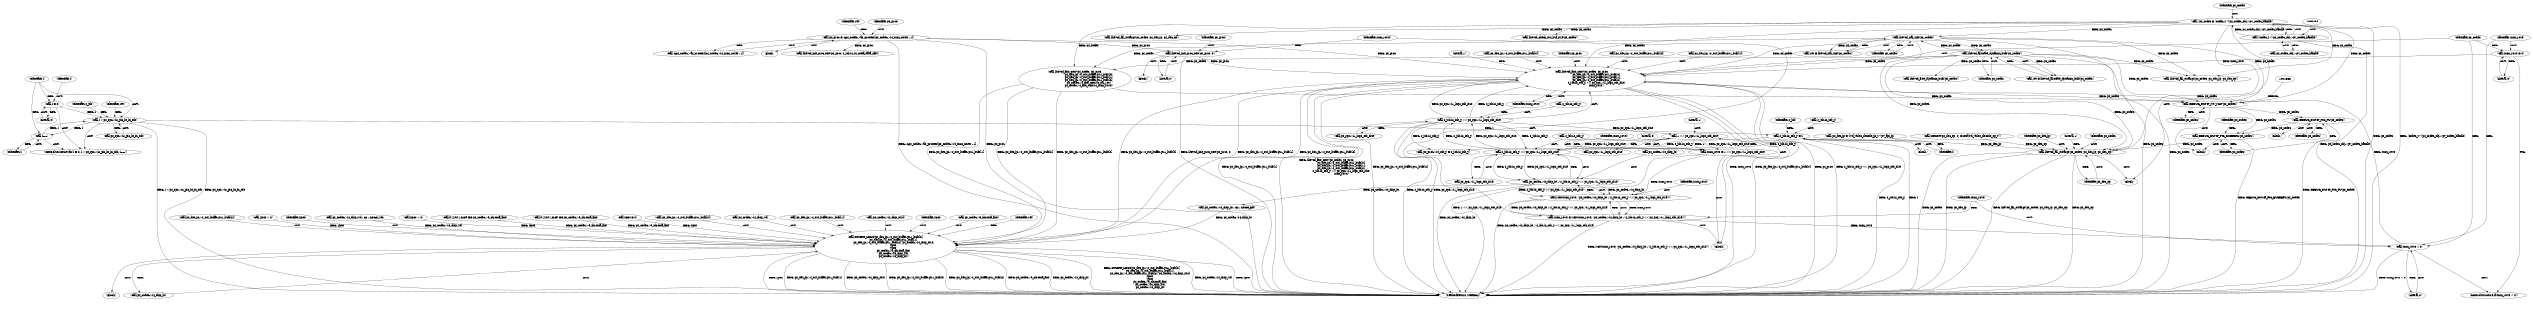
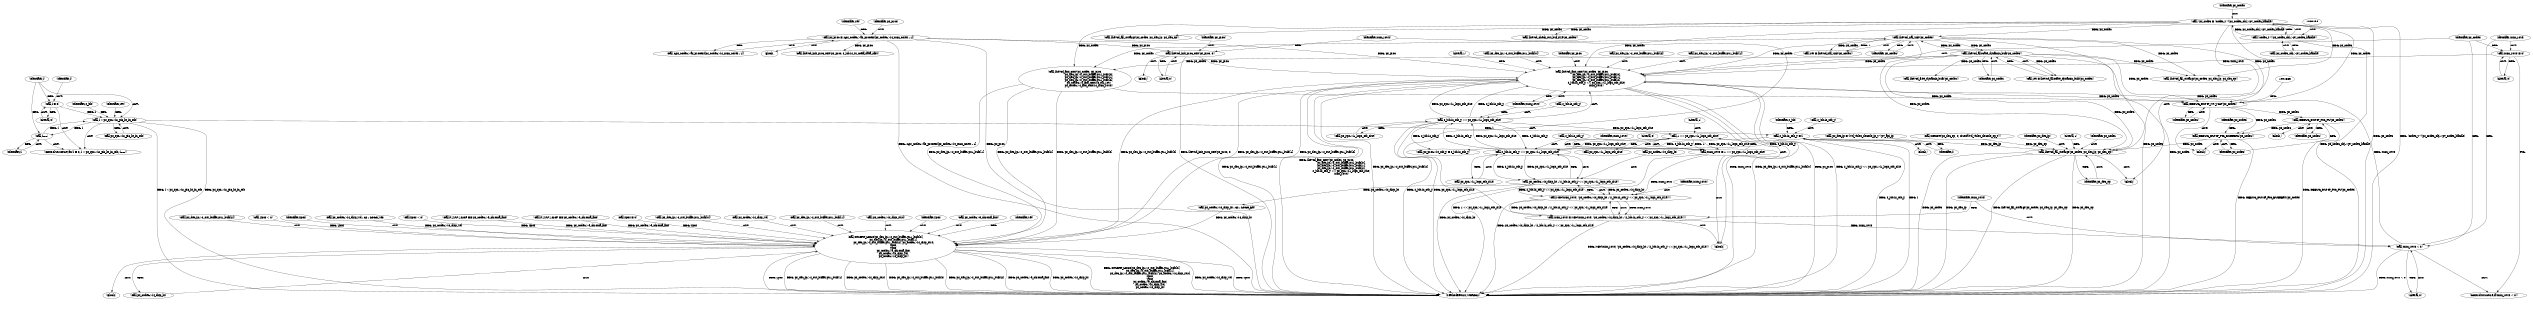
(1866, 46) -> (1866, 46)
(2274, 96) -> (2274, 96)
